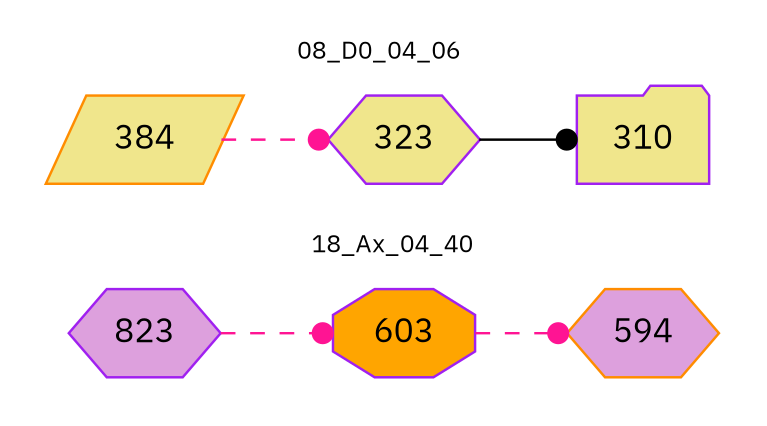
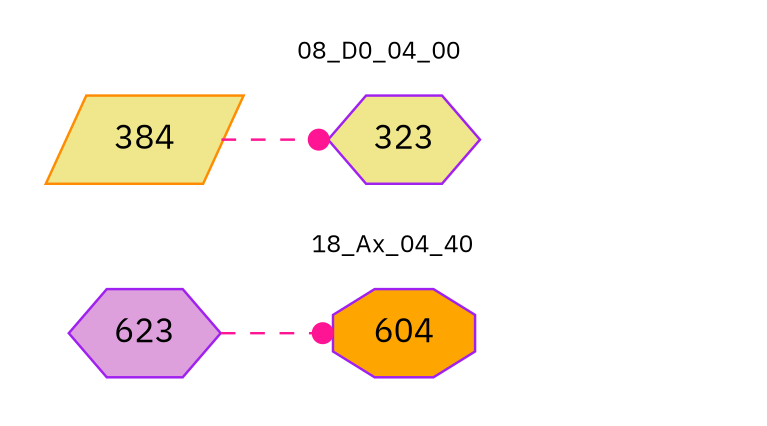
(379, 53) -> (379, 53)
(643, 140) -> none
(145, 333) -> (145, 333)
(404, 333) -> (404, 333)
(643, 333) -> none
